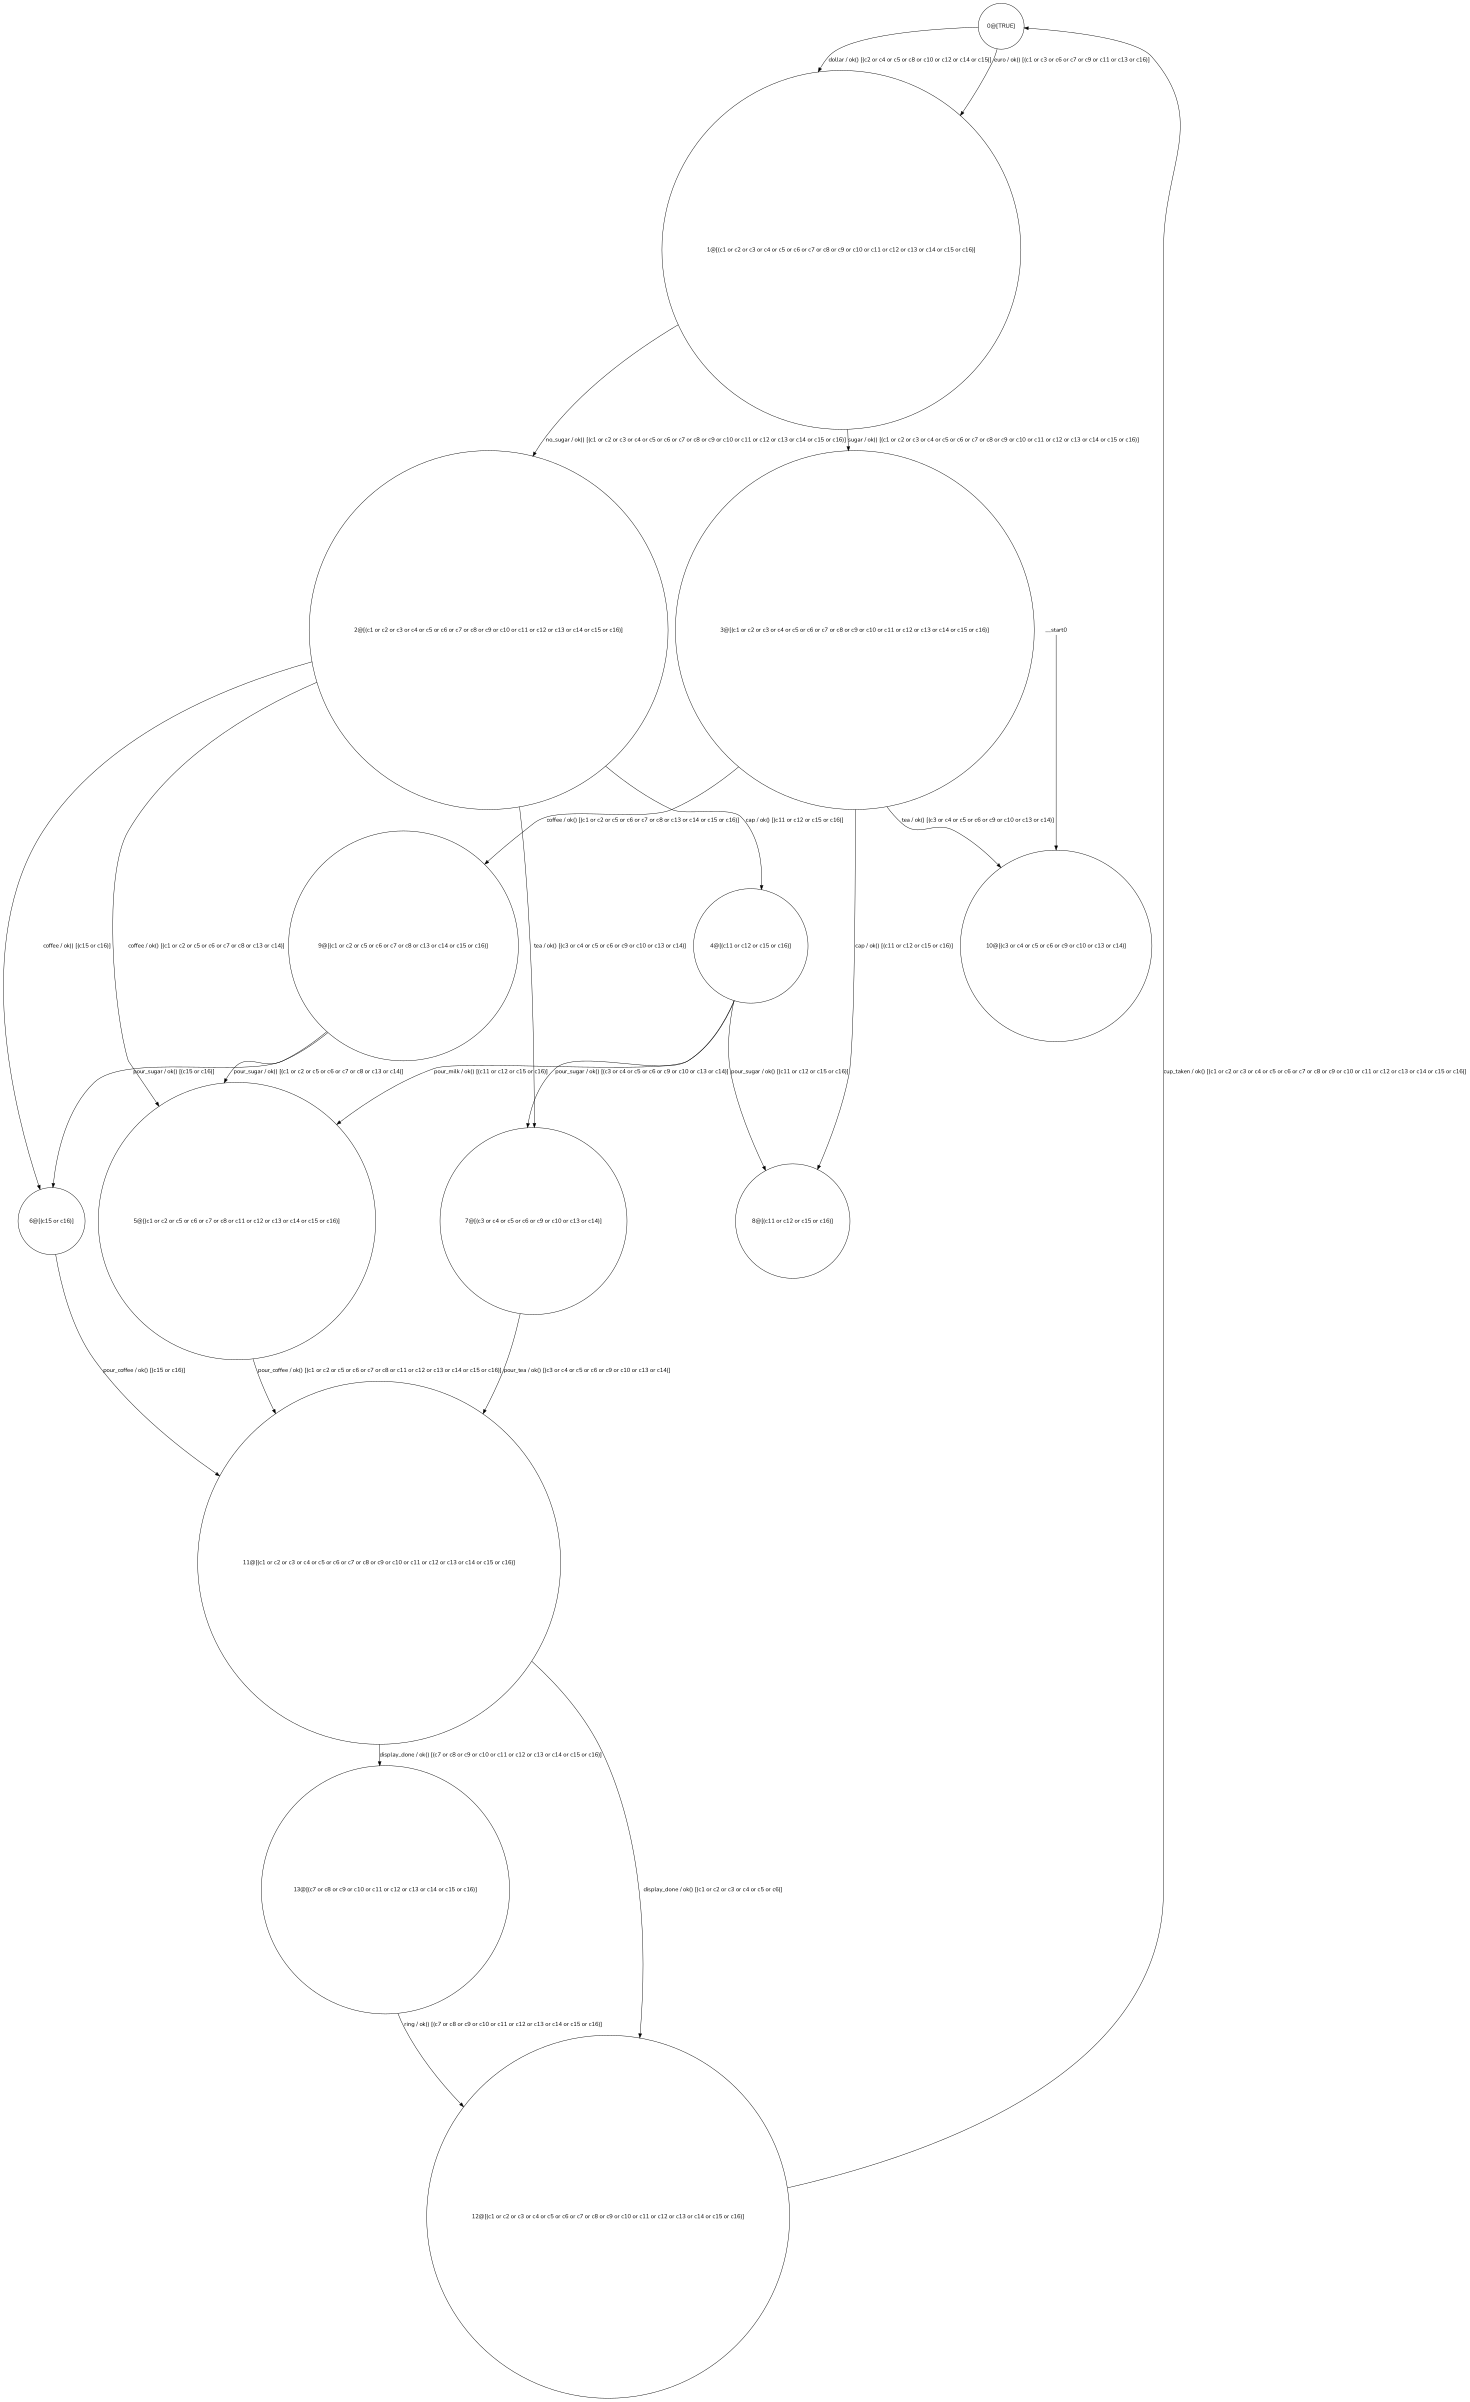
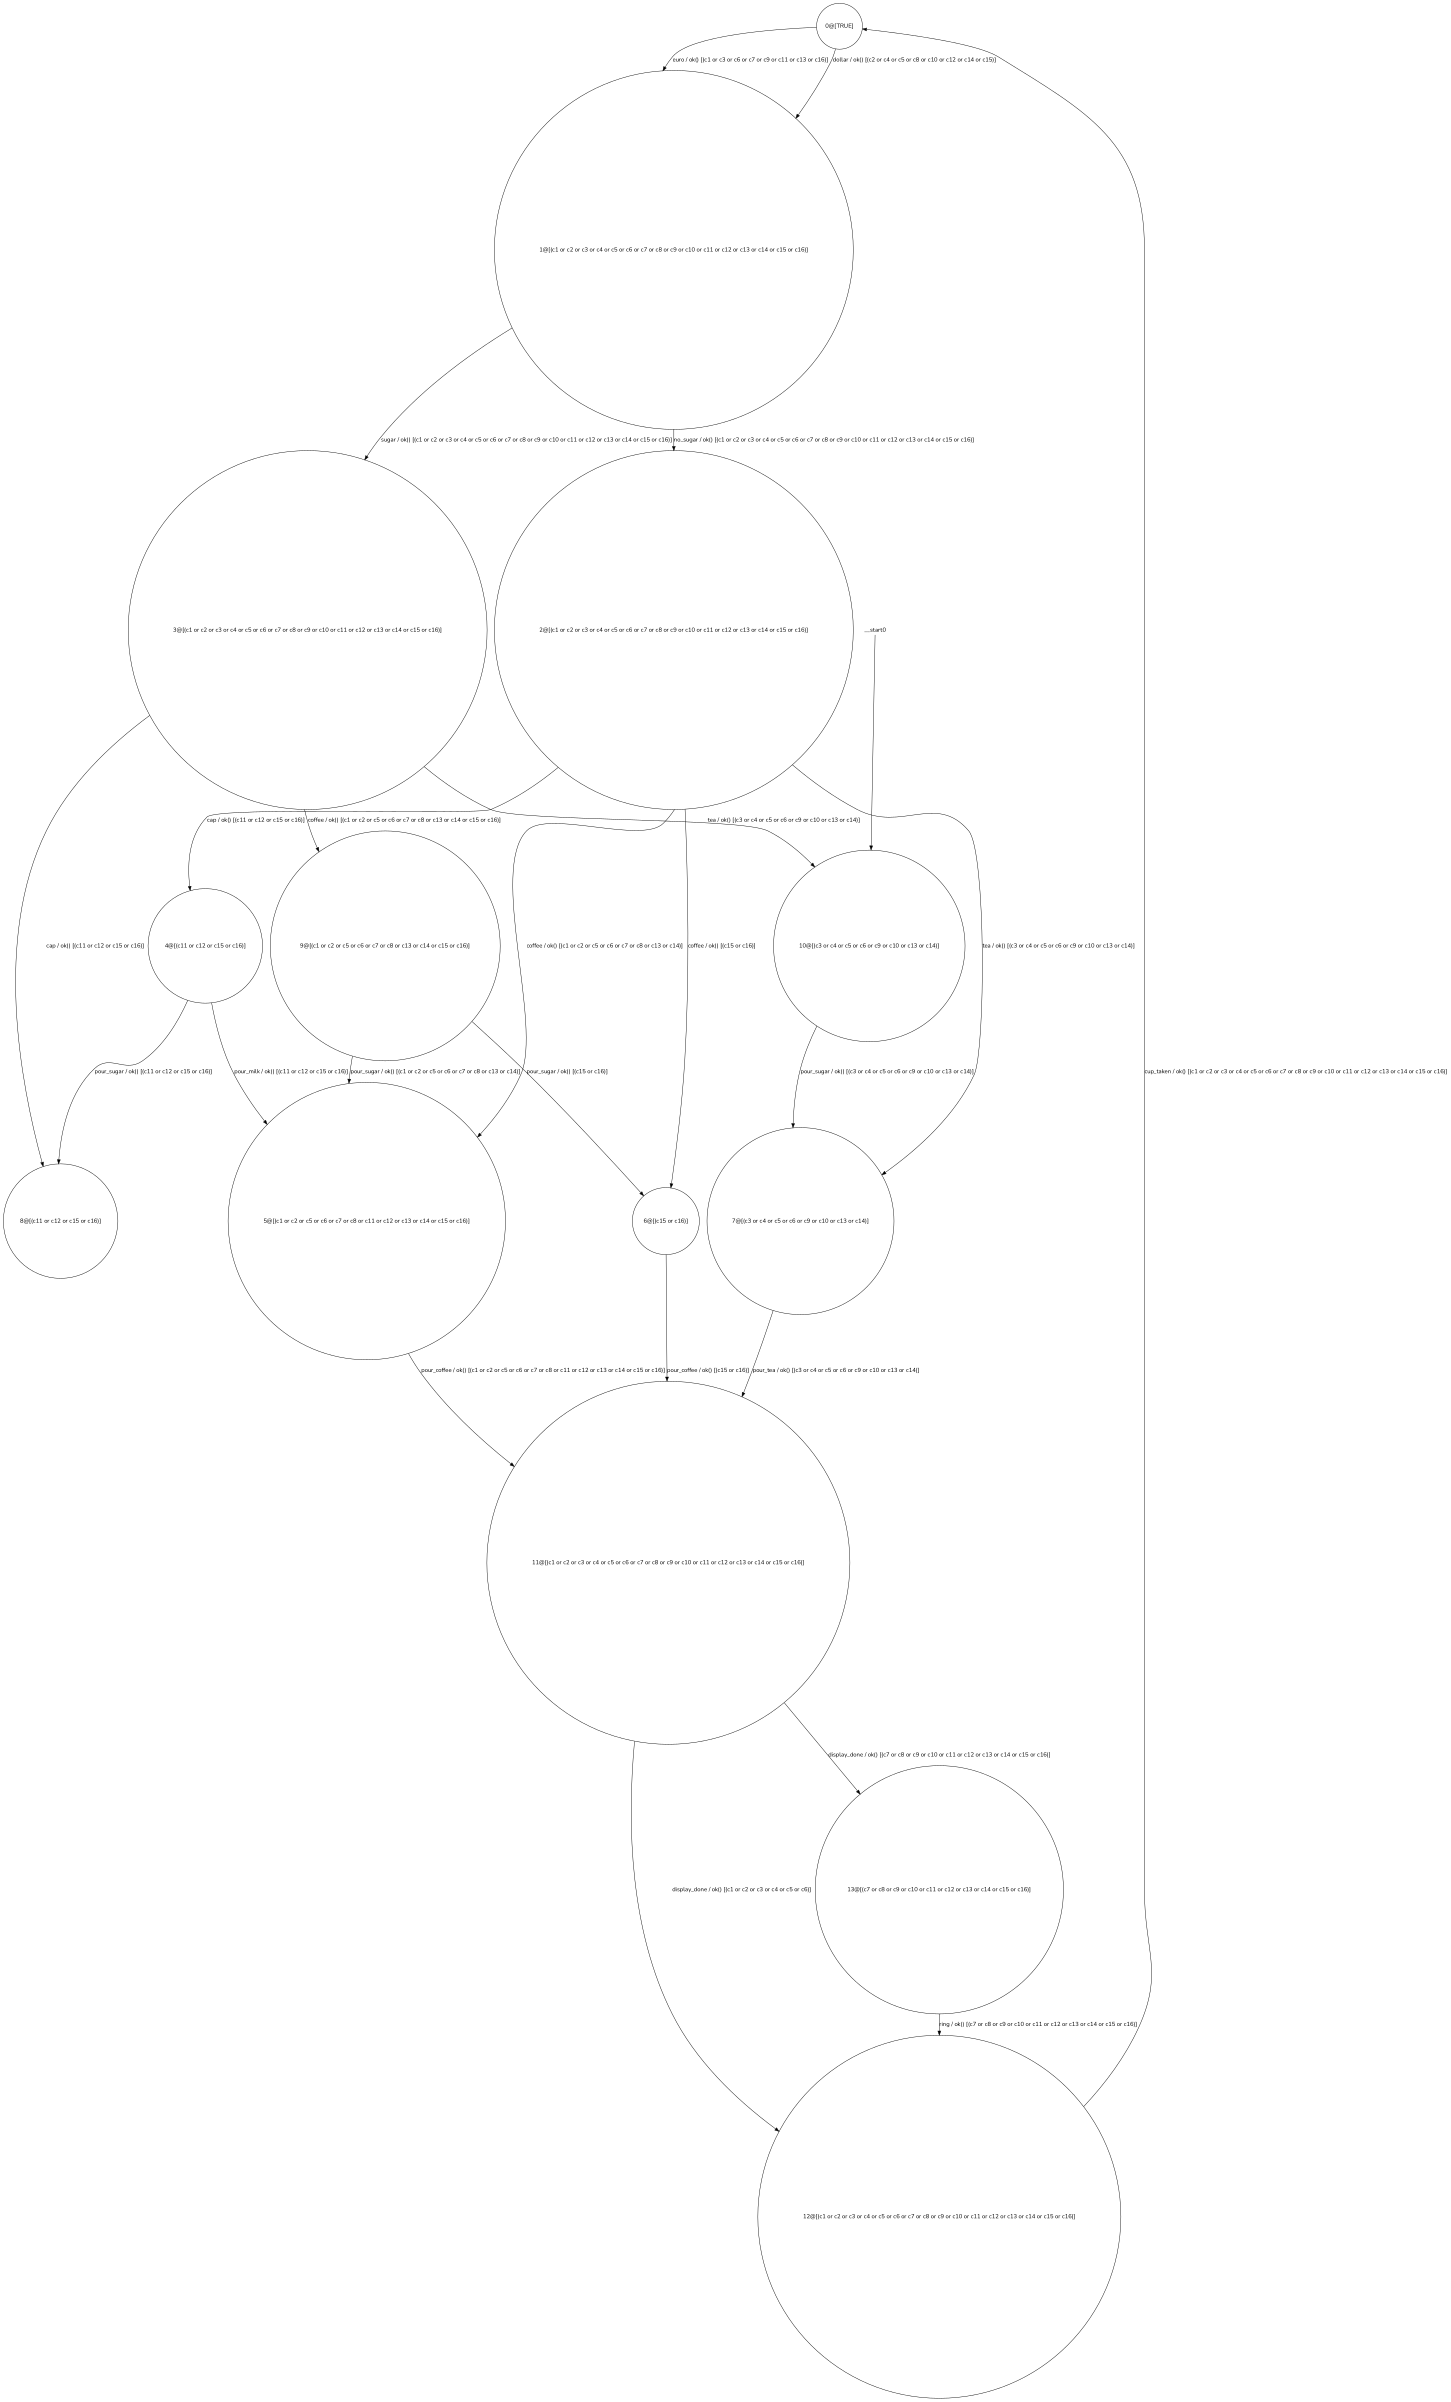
(629, 1064) -> (799, 1073)
